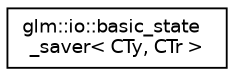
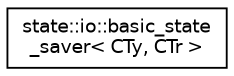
(117, 38) -> (117, 38)
